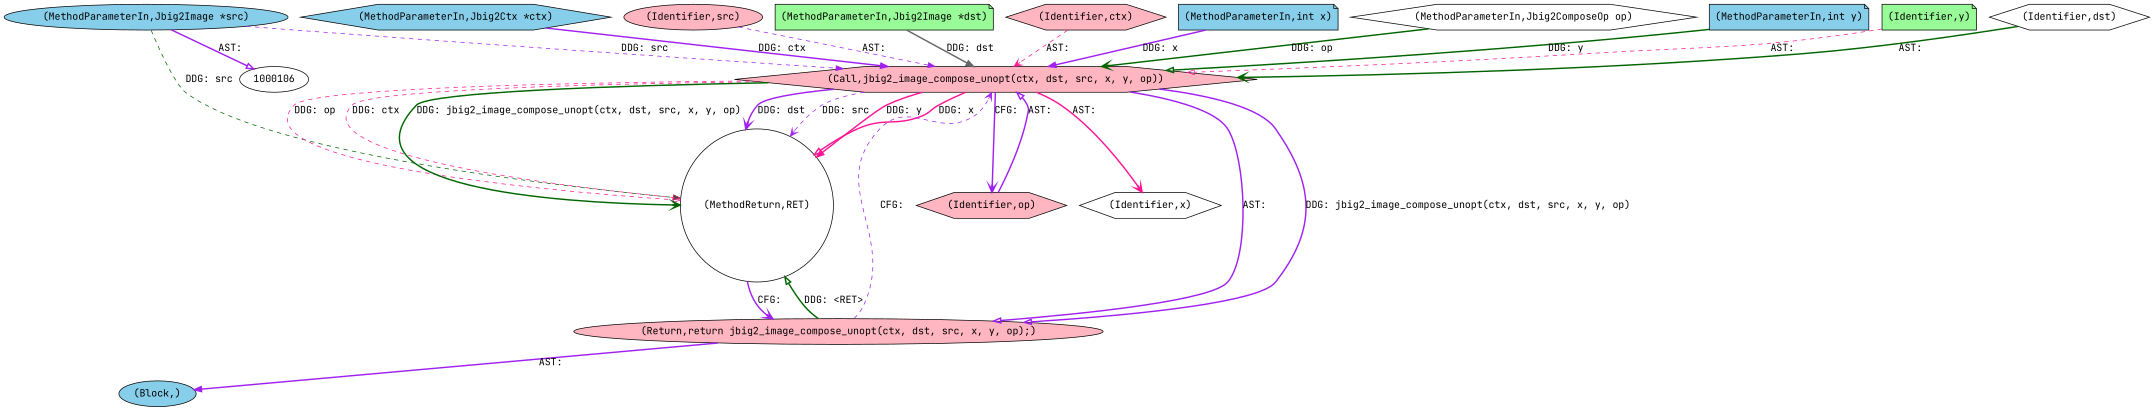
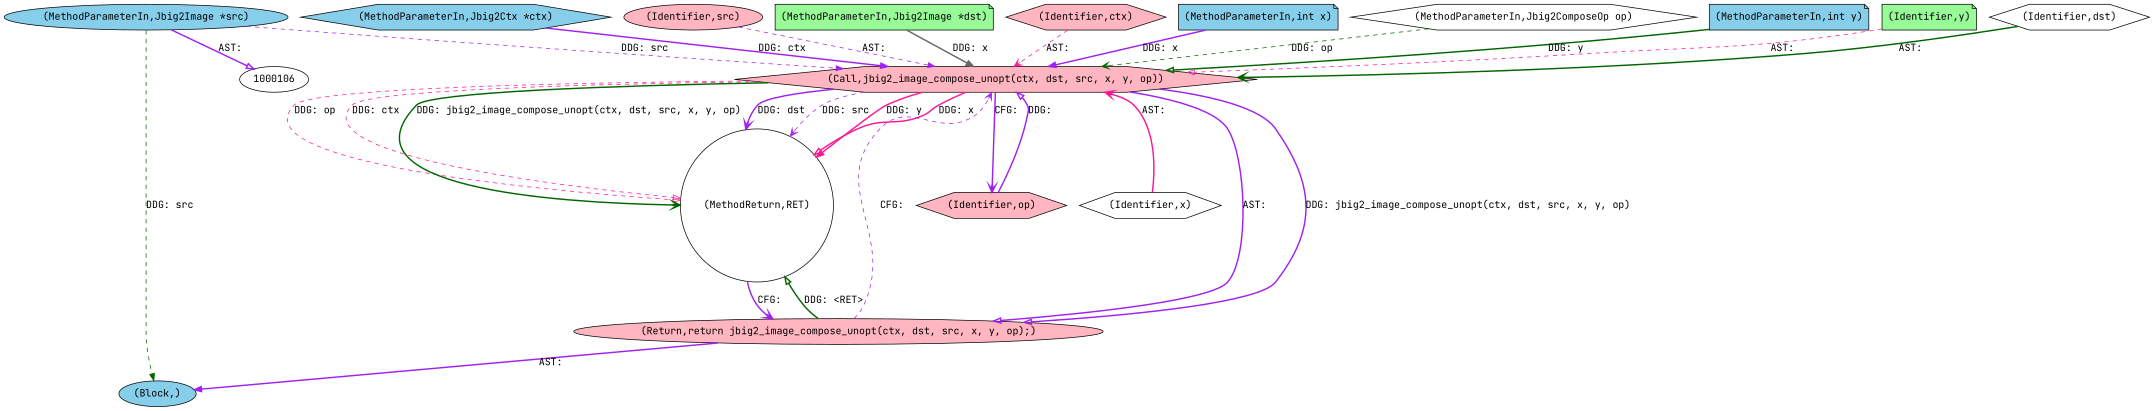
(1269, 47) -> (1269, 47)
(970, 48) -> (970, 48)
(1043, 111) -> (1043, 111)
(1093, 133) -> (1150, 135)
(389, 158) -> (146, 202)
